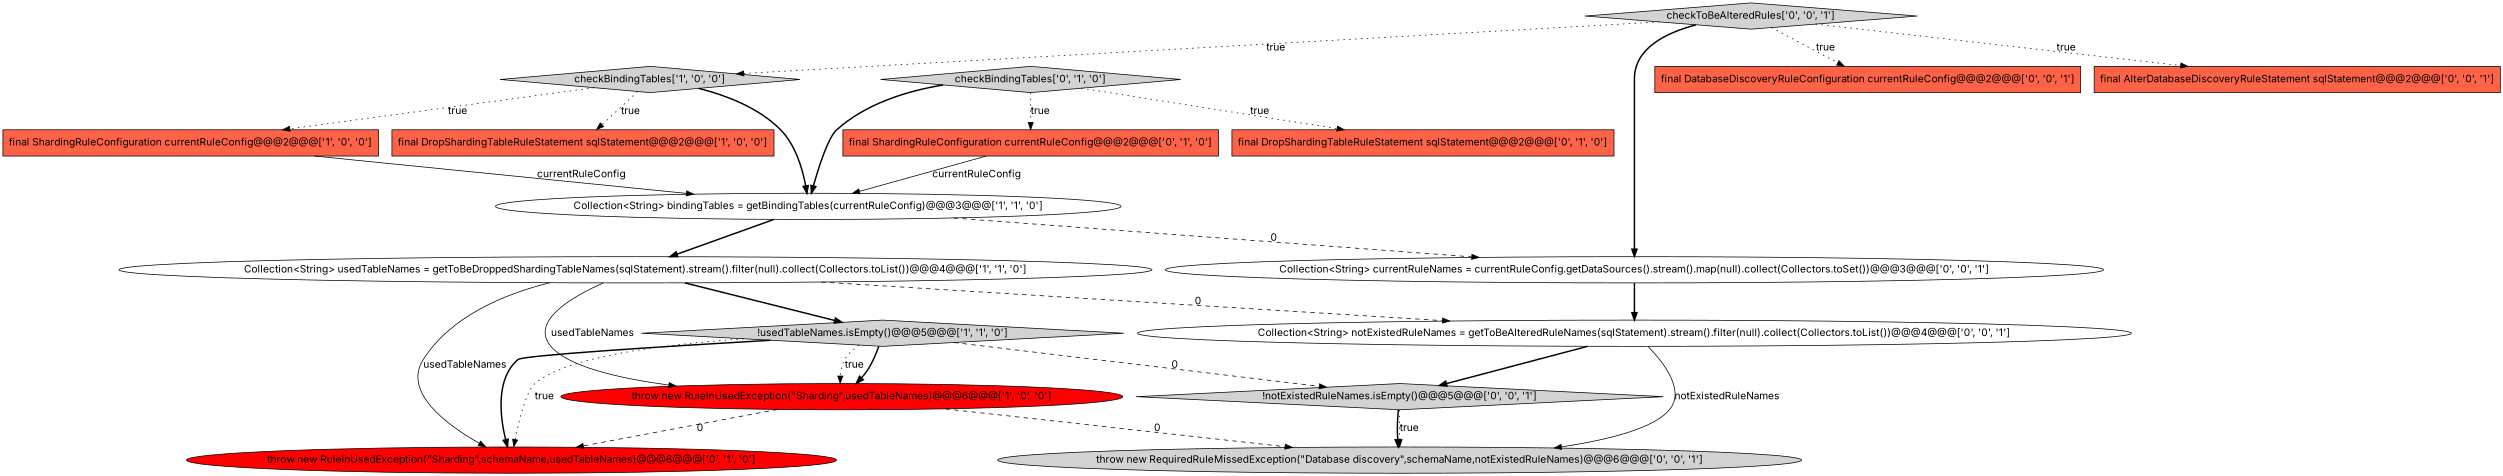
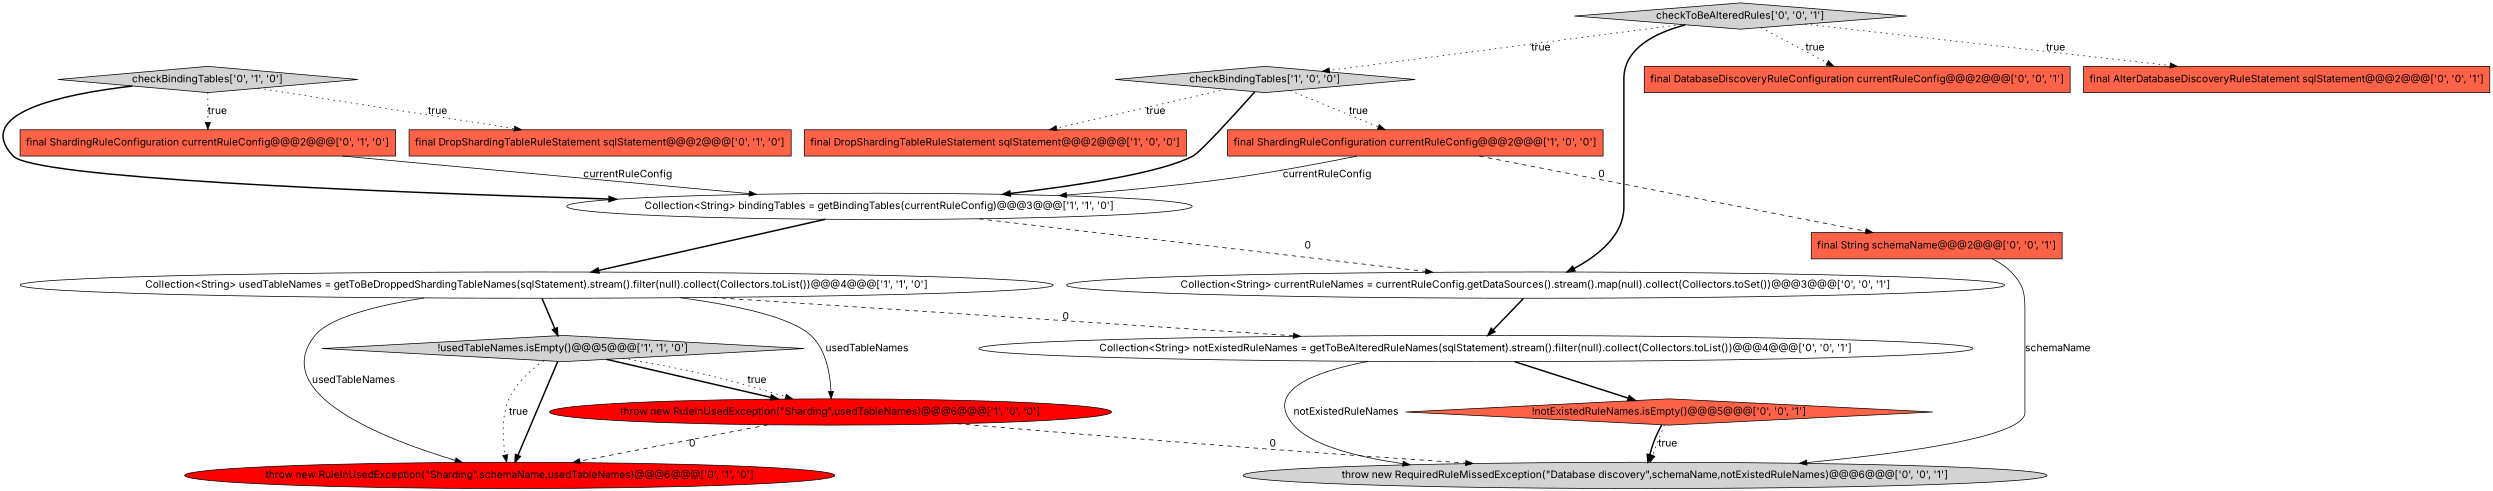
none -> (1937, 246)
(1137, 364) -> none
(1400, 397) -> (1669, 412)
